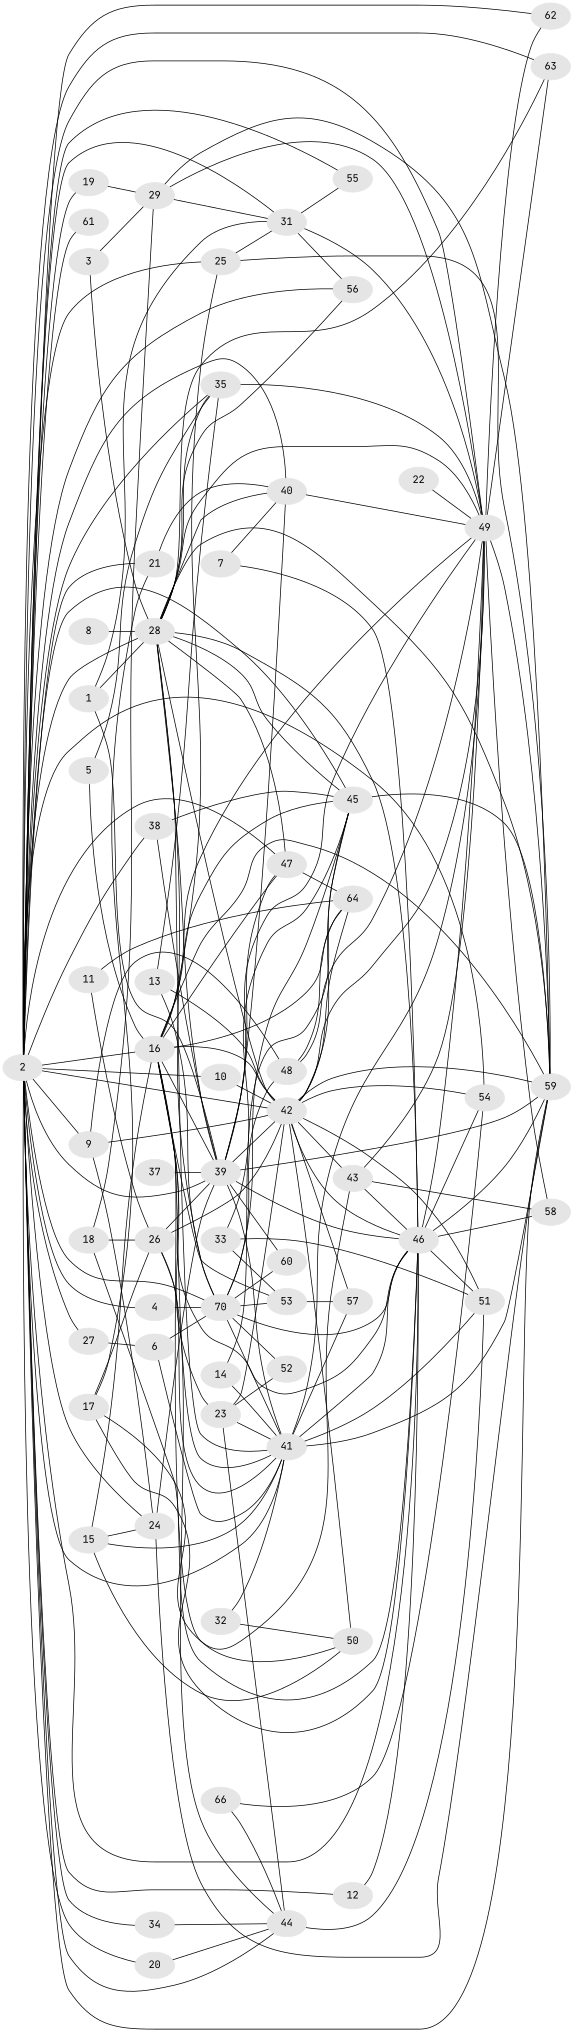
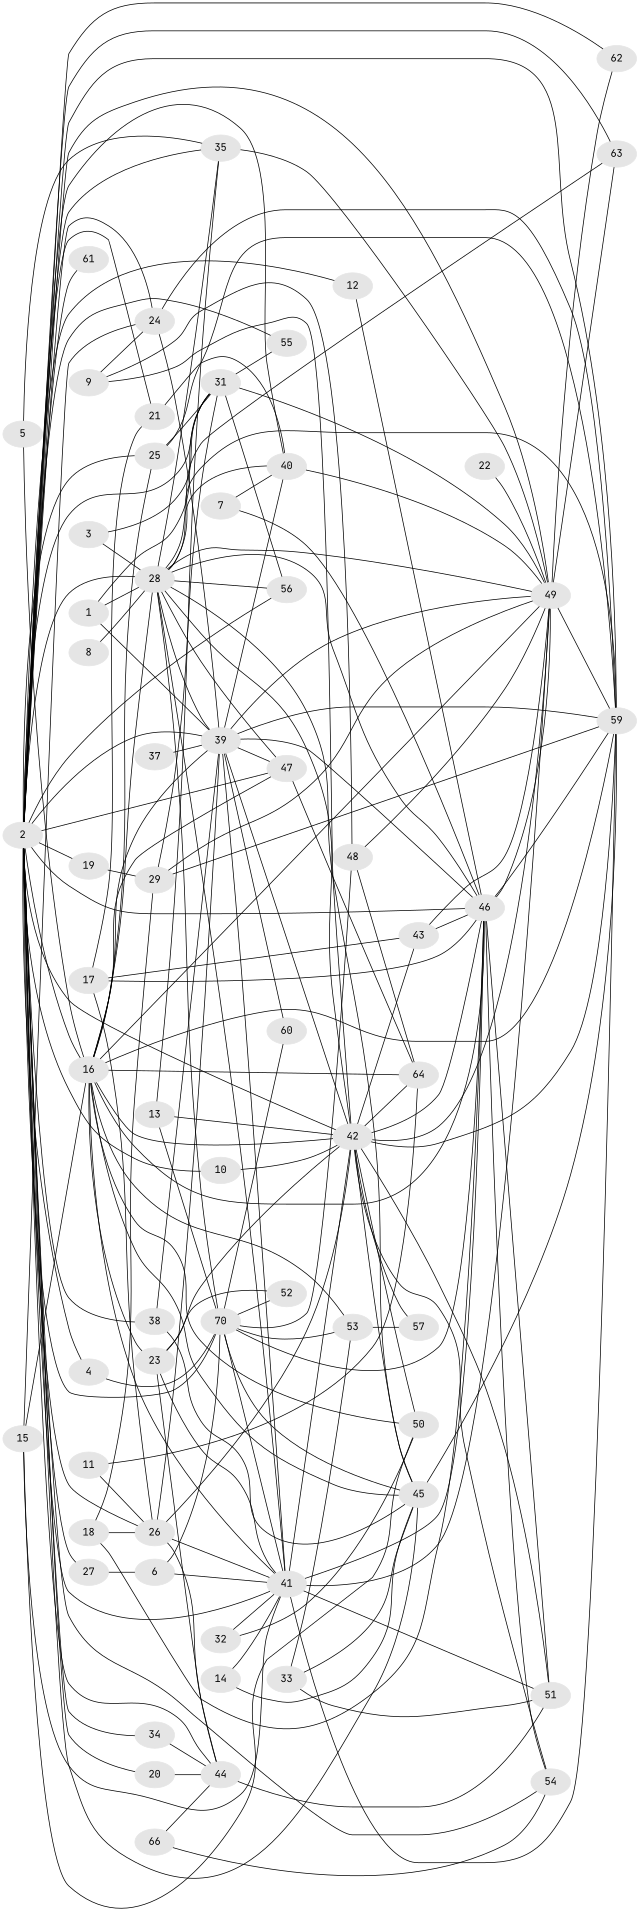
(122, 229) -> (181, 492)
none -> (130, 791)
(56, 1106) -> (35, 1209)
(551, 1212) -> none
(318, 1377) -> (318, 1371)
